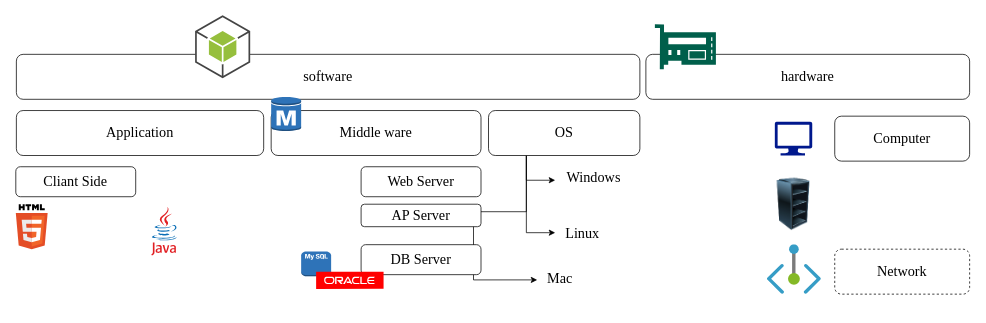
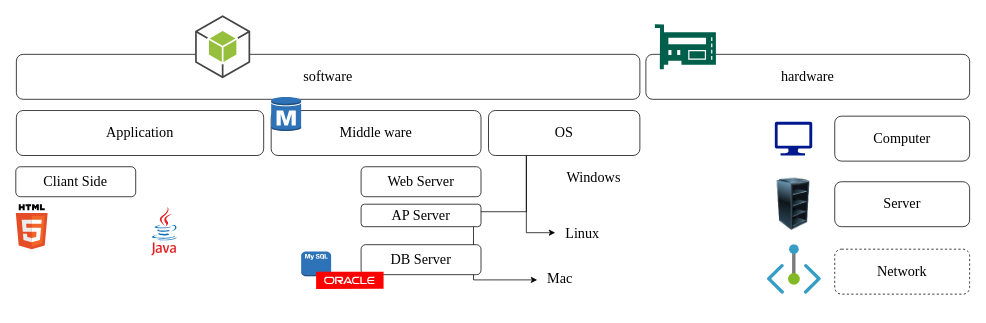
(539, 180) -> none
none -> (903, 204)
